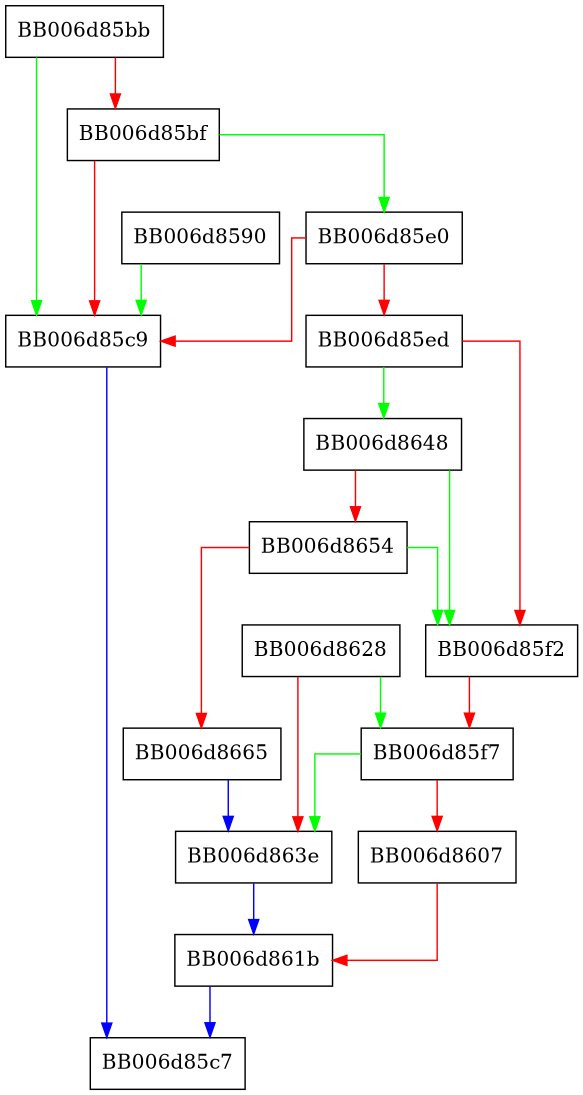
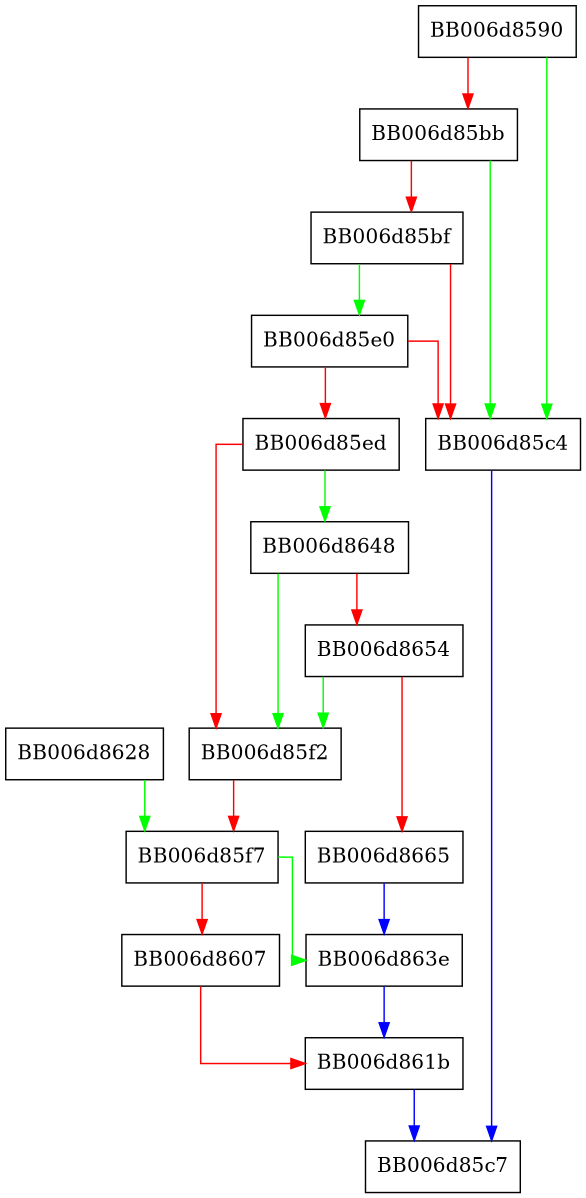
none -> (468, 76)
(83, 341) -> (503, 444)
(298, 747) -> none
